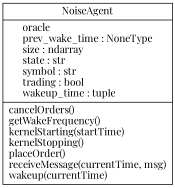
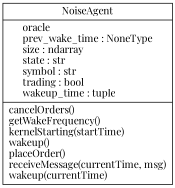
(46, 143) -> (29, 143)
